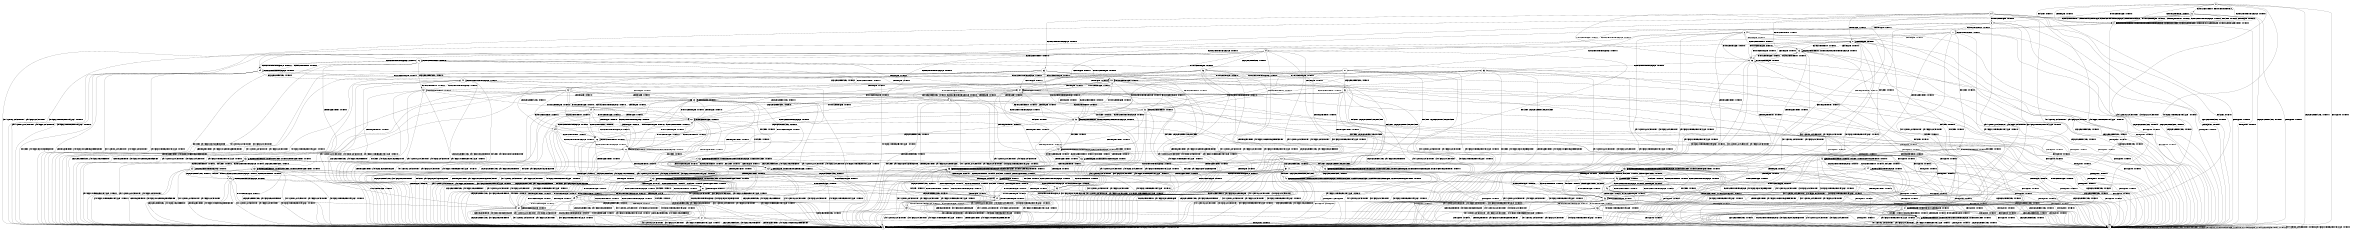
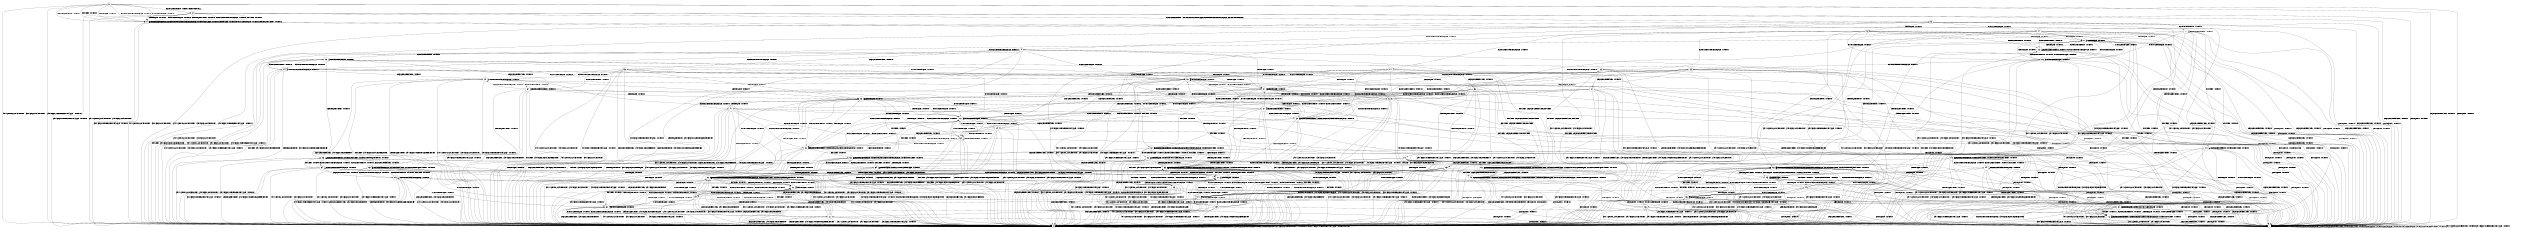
(1991, 19) -> (1984, 27)
none -> (1778, 68)
(1252, 80) -> (1538, 84)
(1886, 90) -> (2164, 89)
(2079, 149) -> (2290, 148)
none -> (999, 164)
(598, 171) -> (736, 153)
(655, 193) -> (752, 192)
